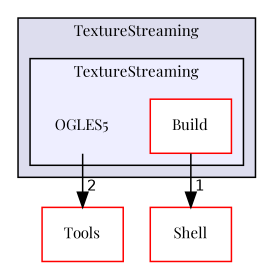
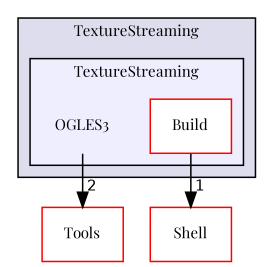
(83, 126) -> (83, 126)
